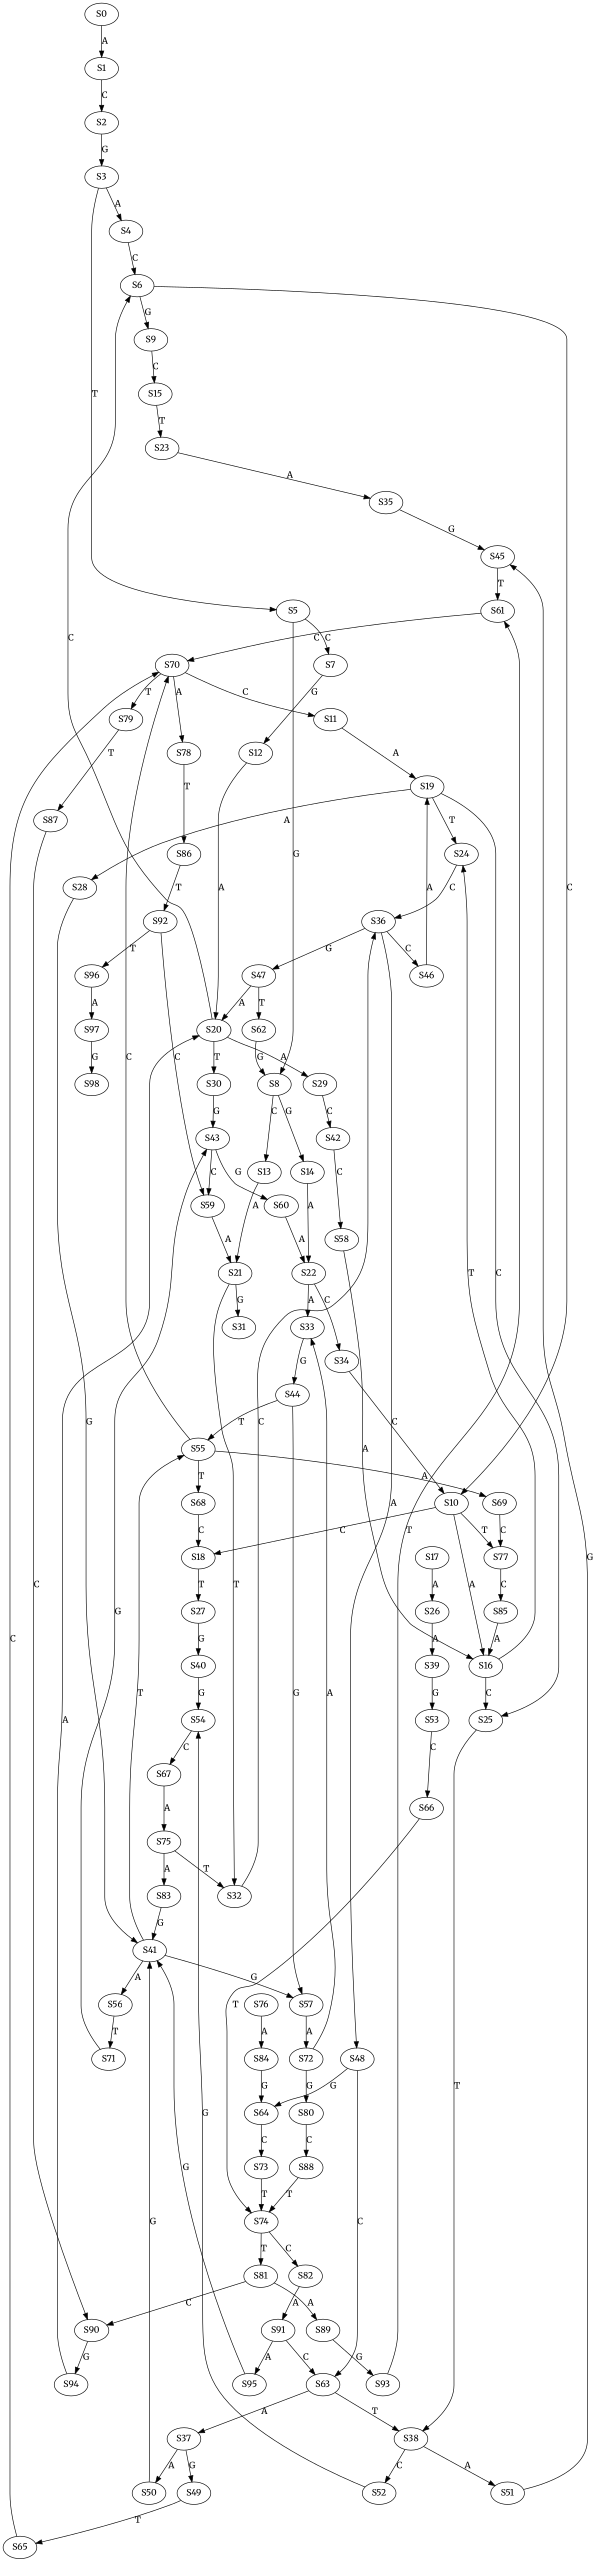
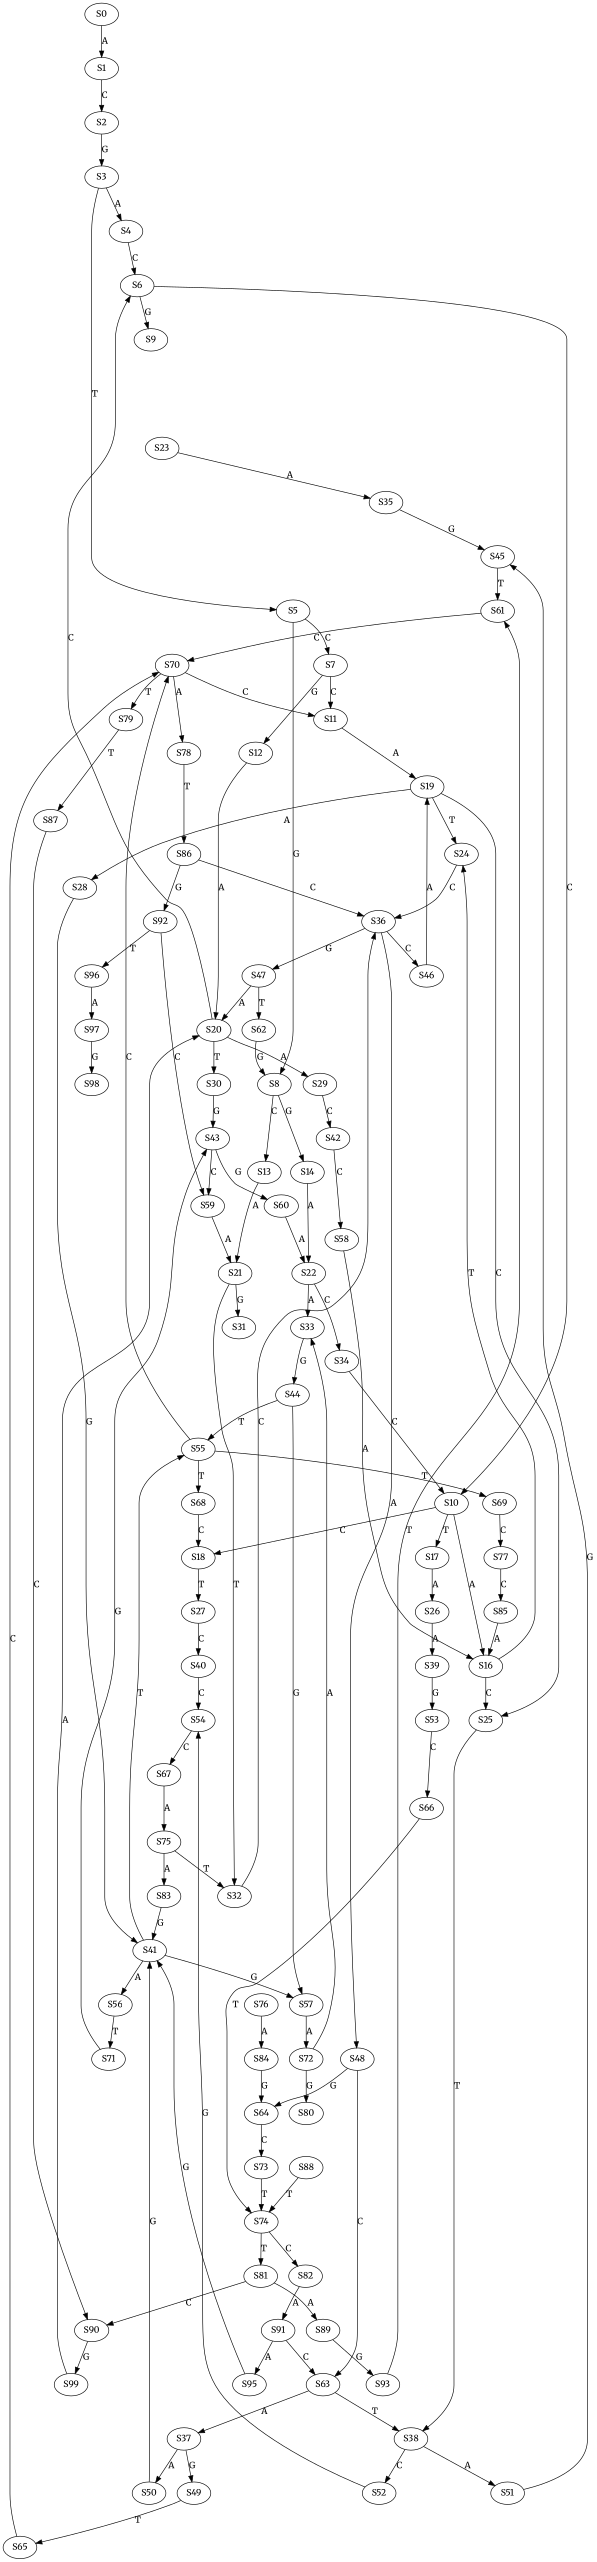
(155, 394) -> none
none -> (331, 689)
none -> (278, 887)
(179, 888) -> (179, 888)
(425, 1476) -> (425, 1476)
(475, 1528) -> (443, 1528)
(201, 1639) -> (201, 1639)
(202, 1693) -> (202, 1693)
(306, 2137) -> none
(71, 2385) -> (71, 2385)
